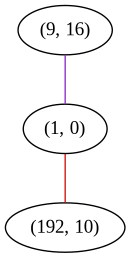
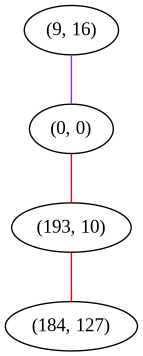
(65, 129) -> (71, 129)
(65, 228) -> (71, 228)
none -> (71, 326)
